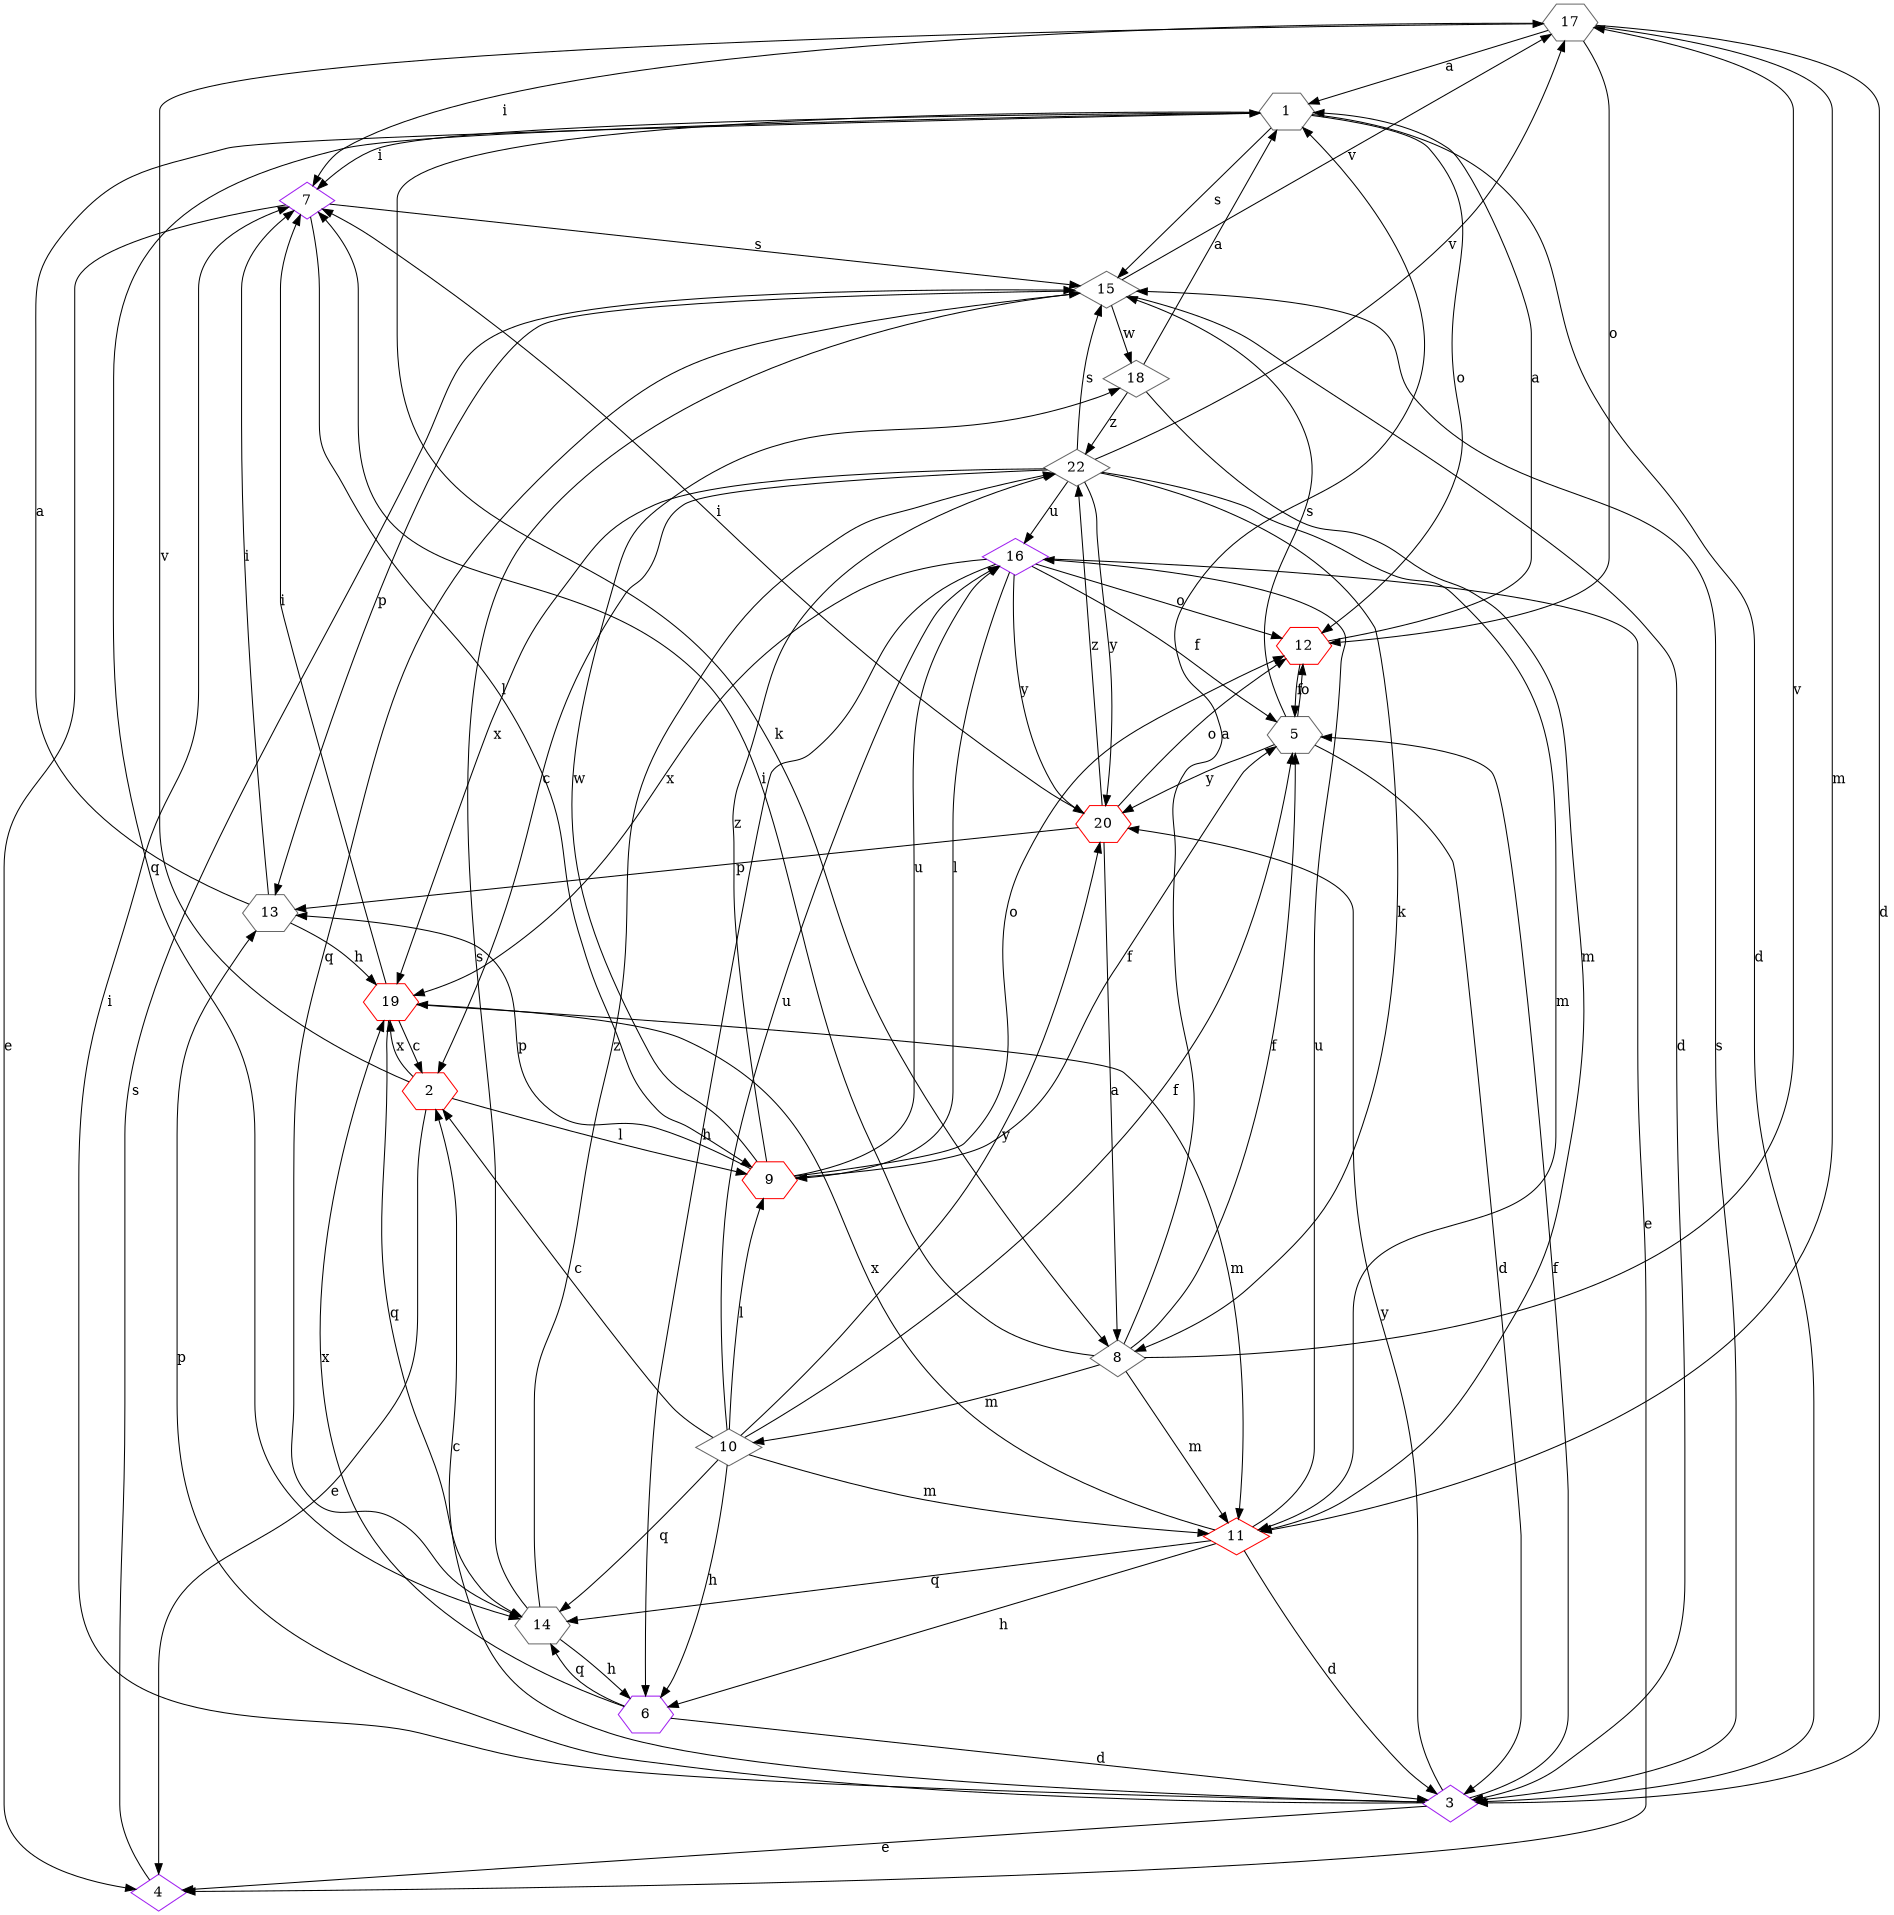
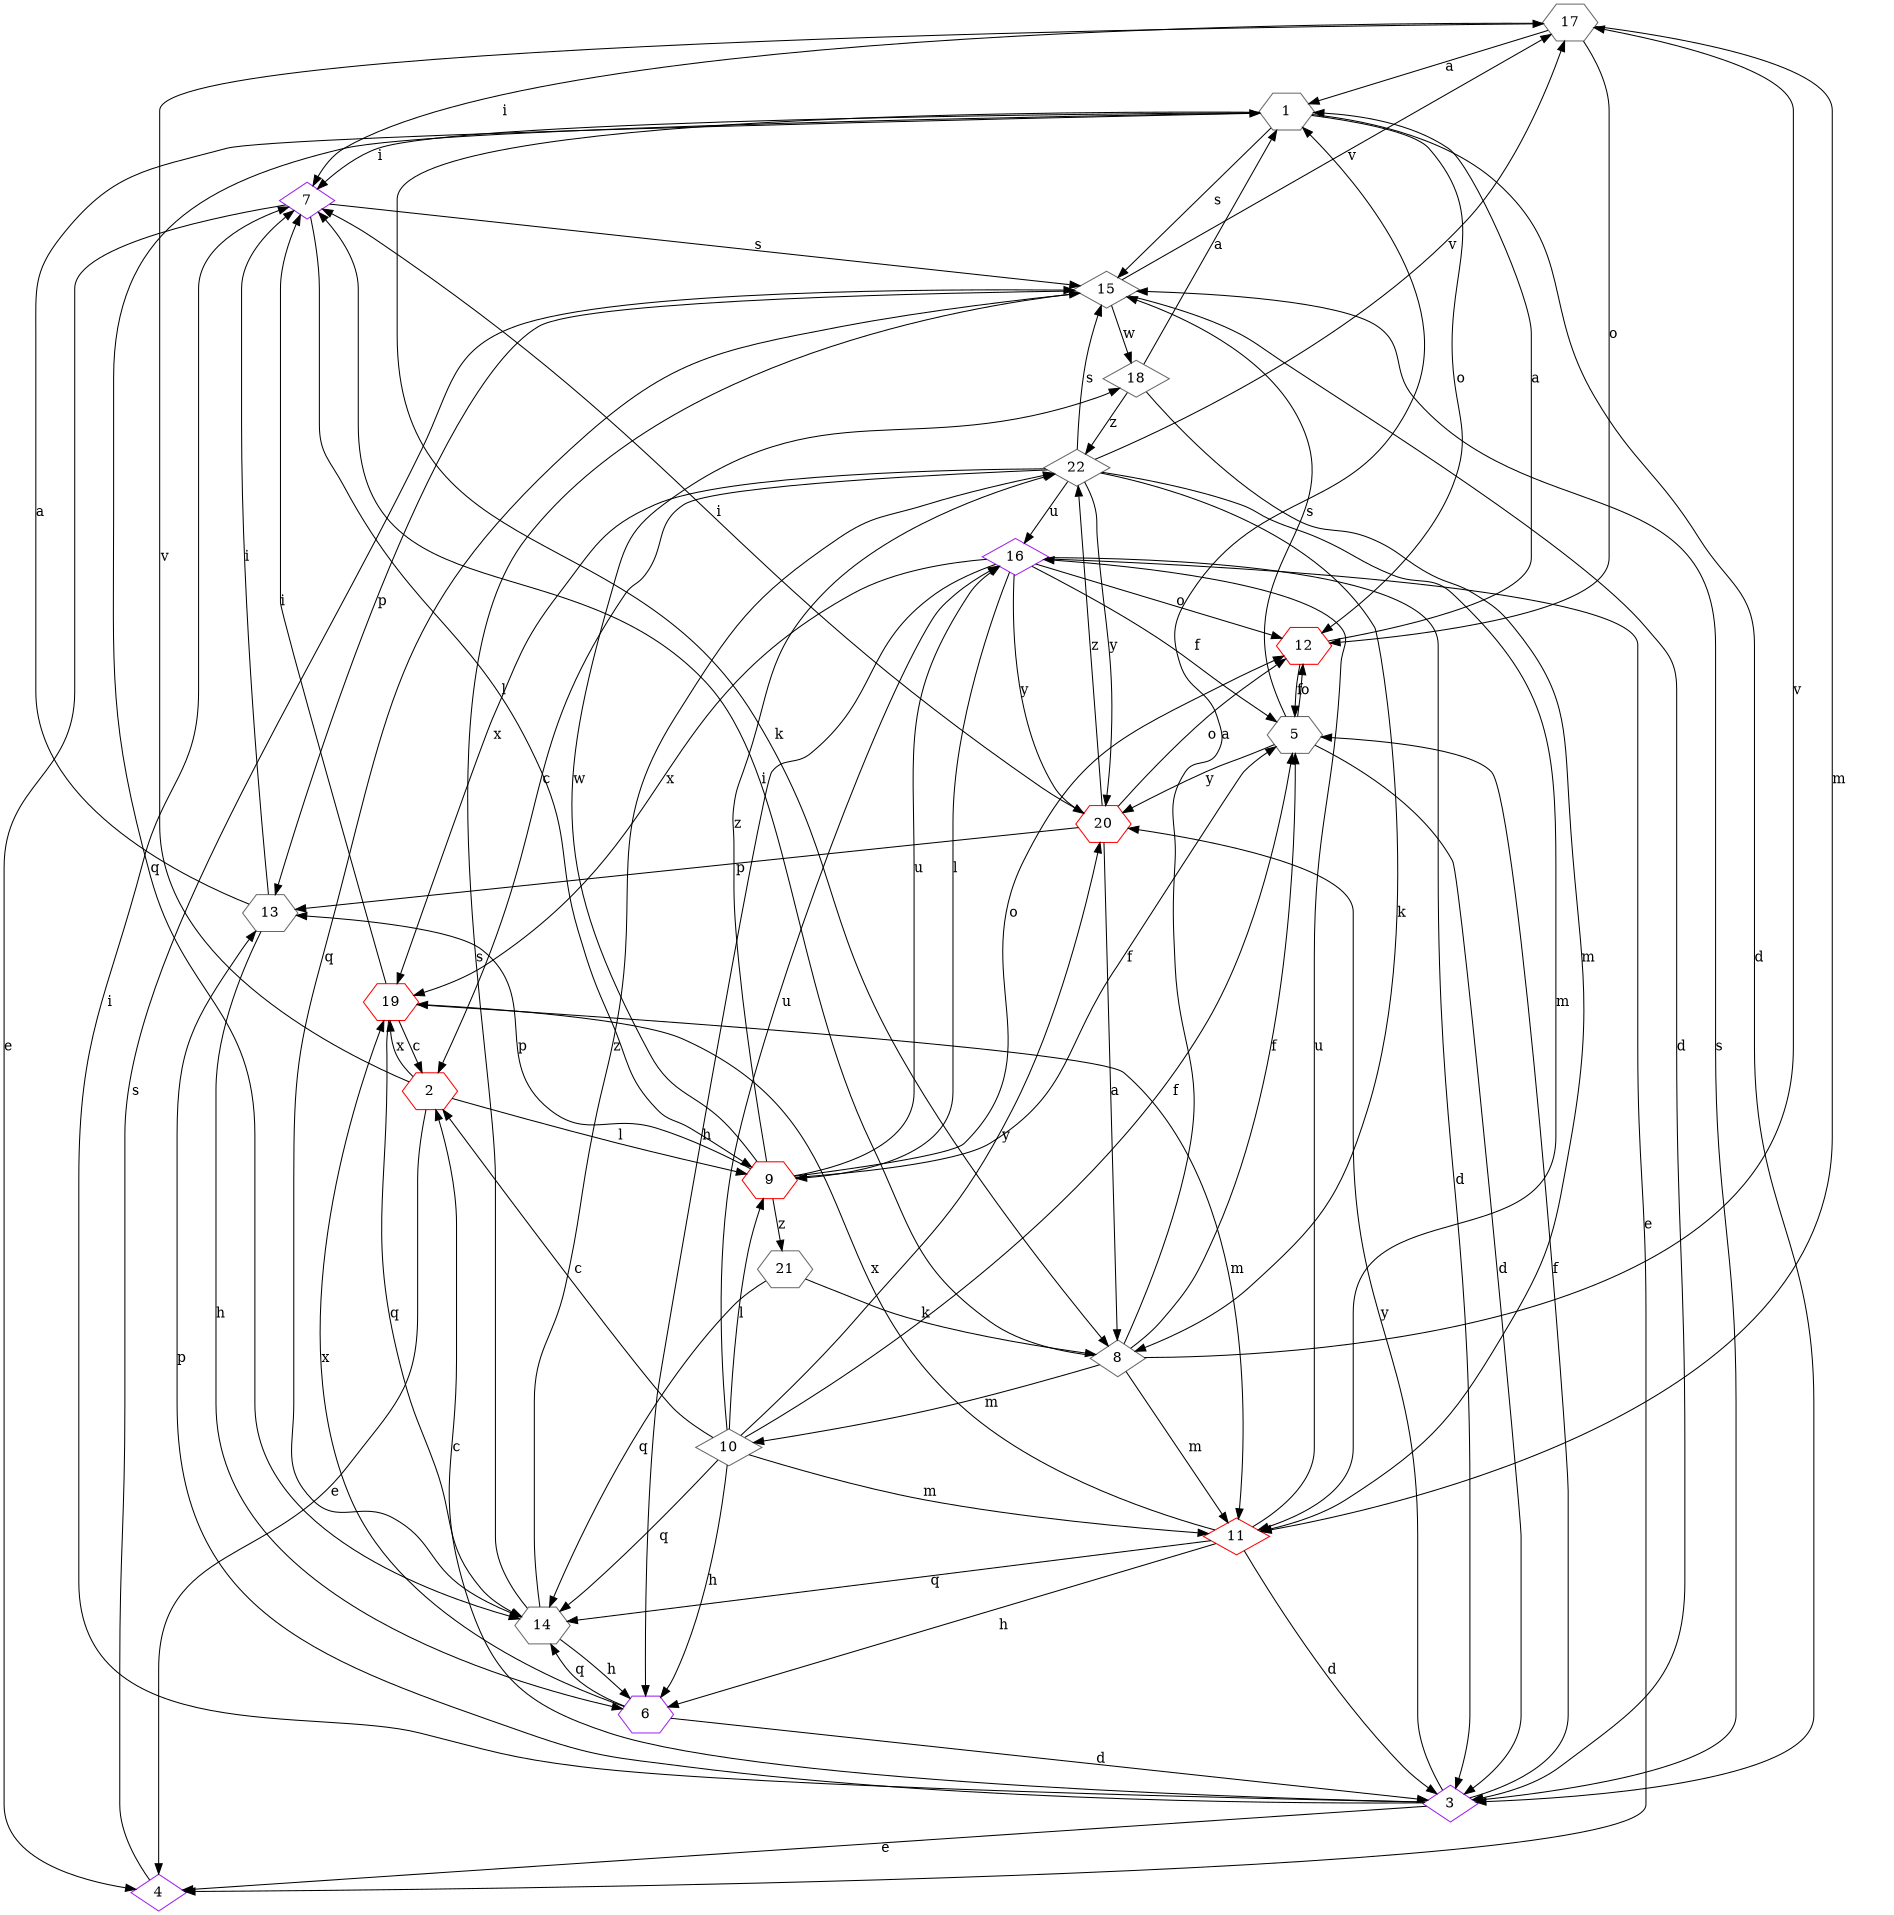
(333, 946) -> (221, 1430)
(1879, 968) -> (1441, 1004)
none -> (785, 1269)
